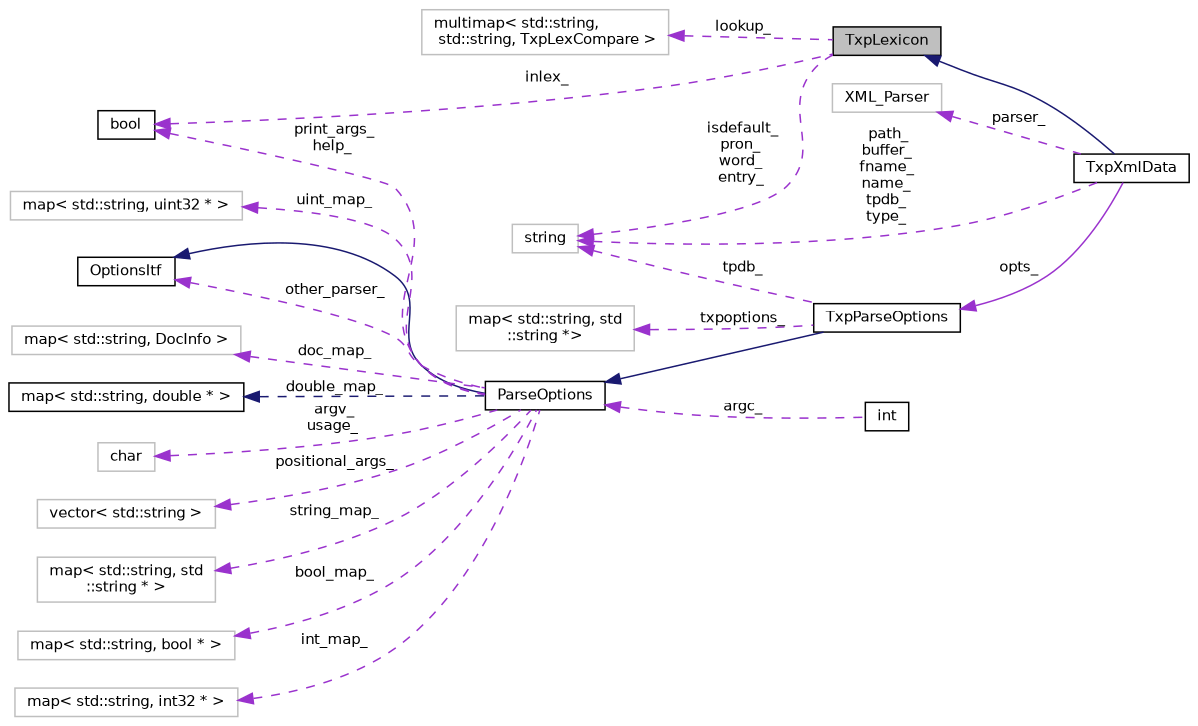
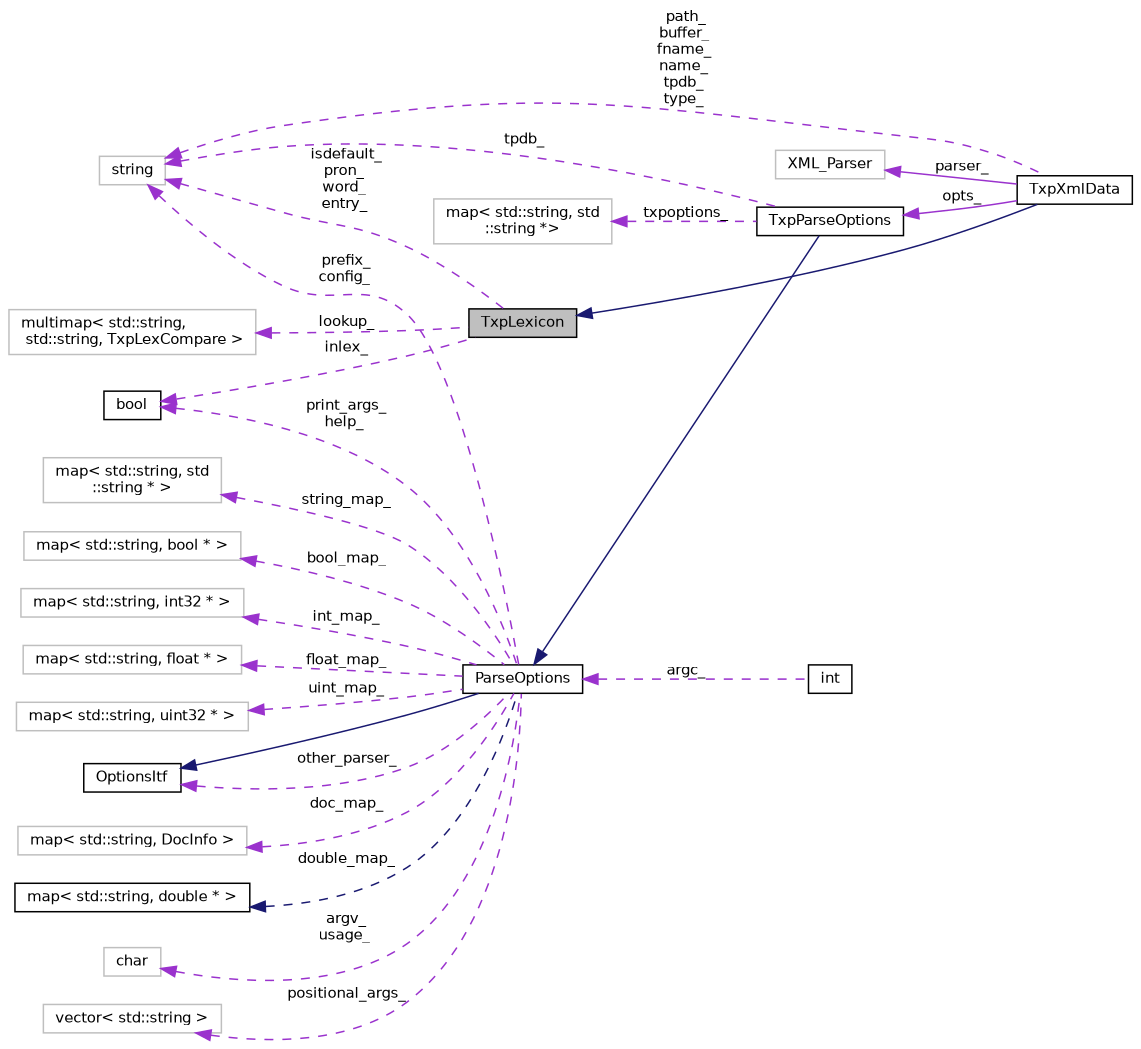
(1017, 135) -> (959, 178)
none -> (438, 365)
none -> (132, 660)
